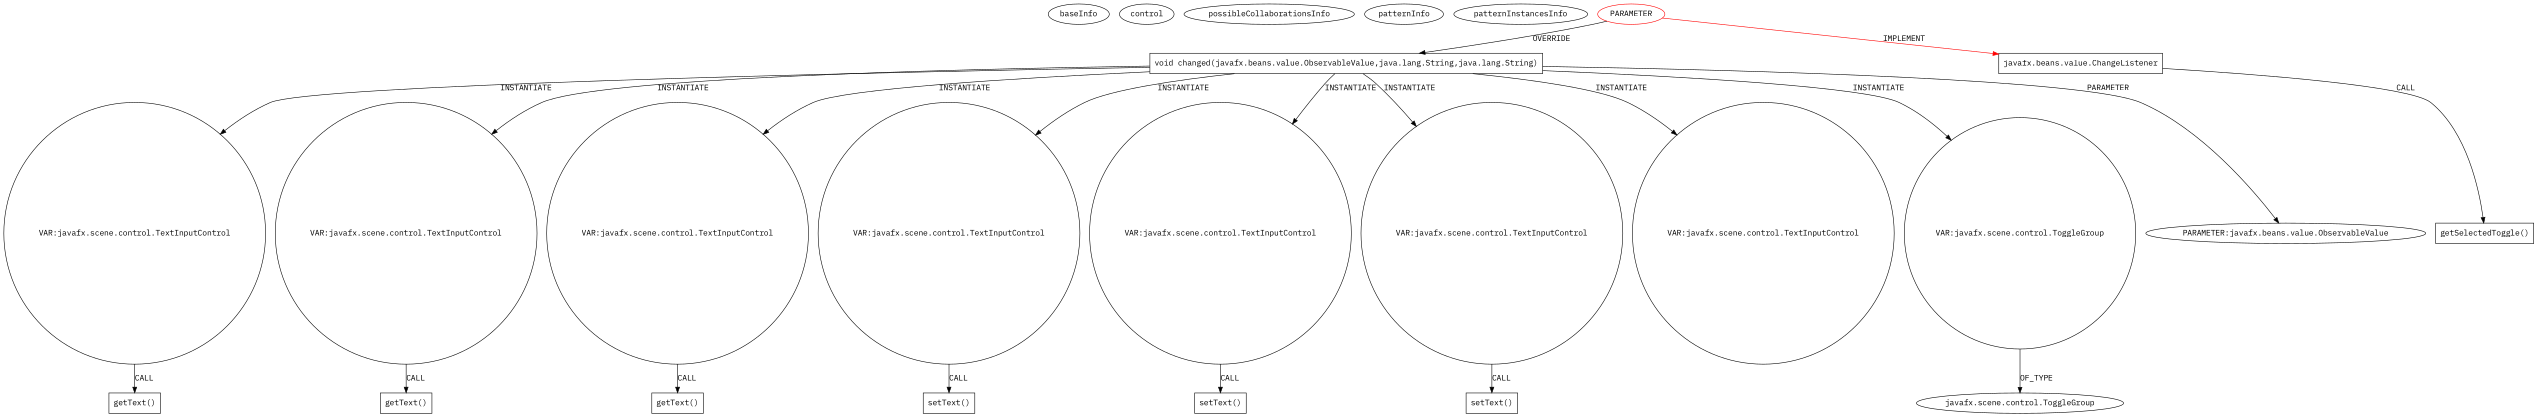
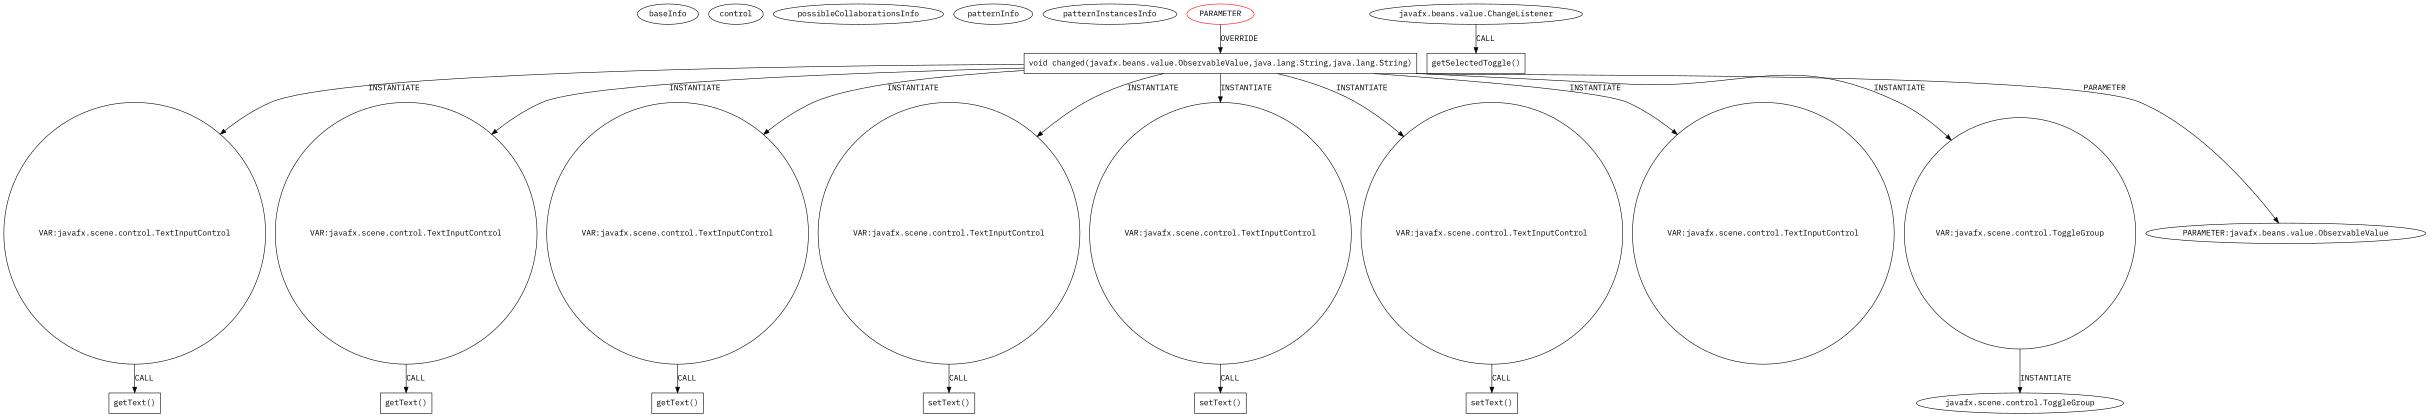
(1828, 36) -> none
(2081, 63) -> (1476, 14)
(2036, 379) -> (2046, 379)
